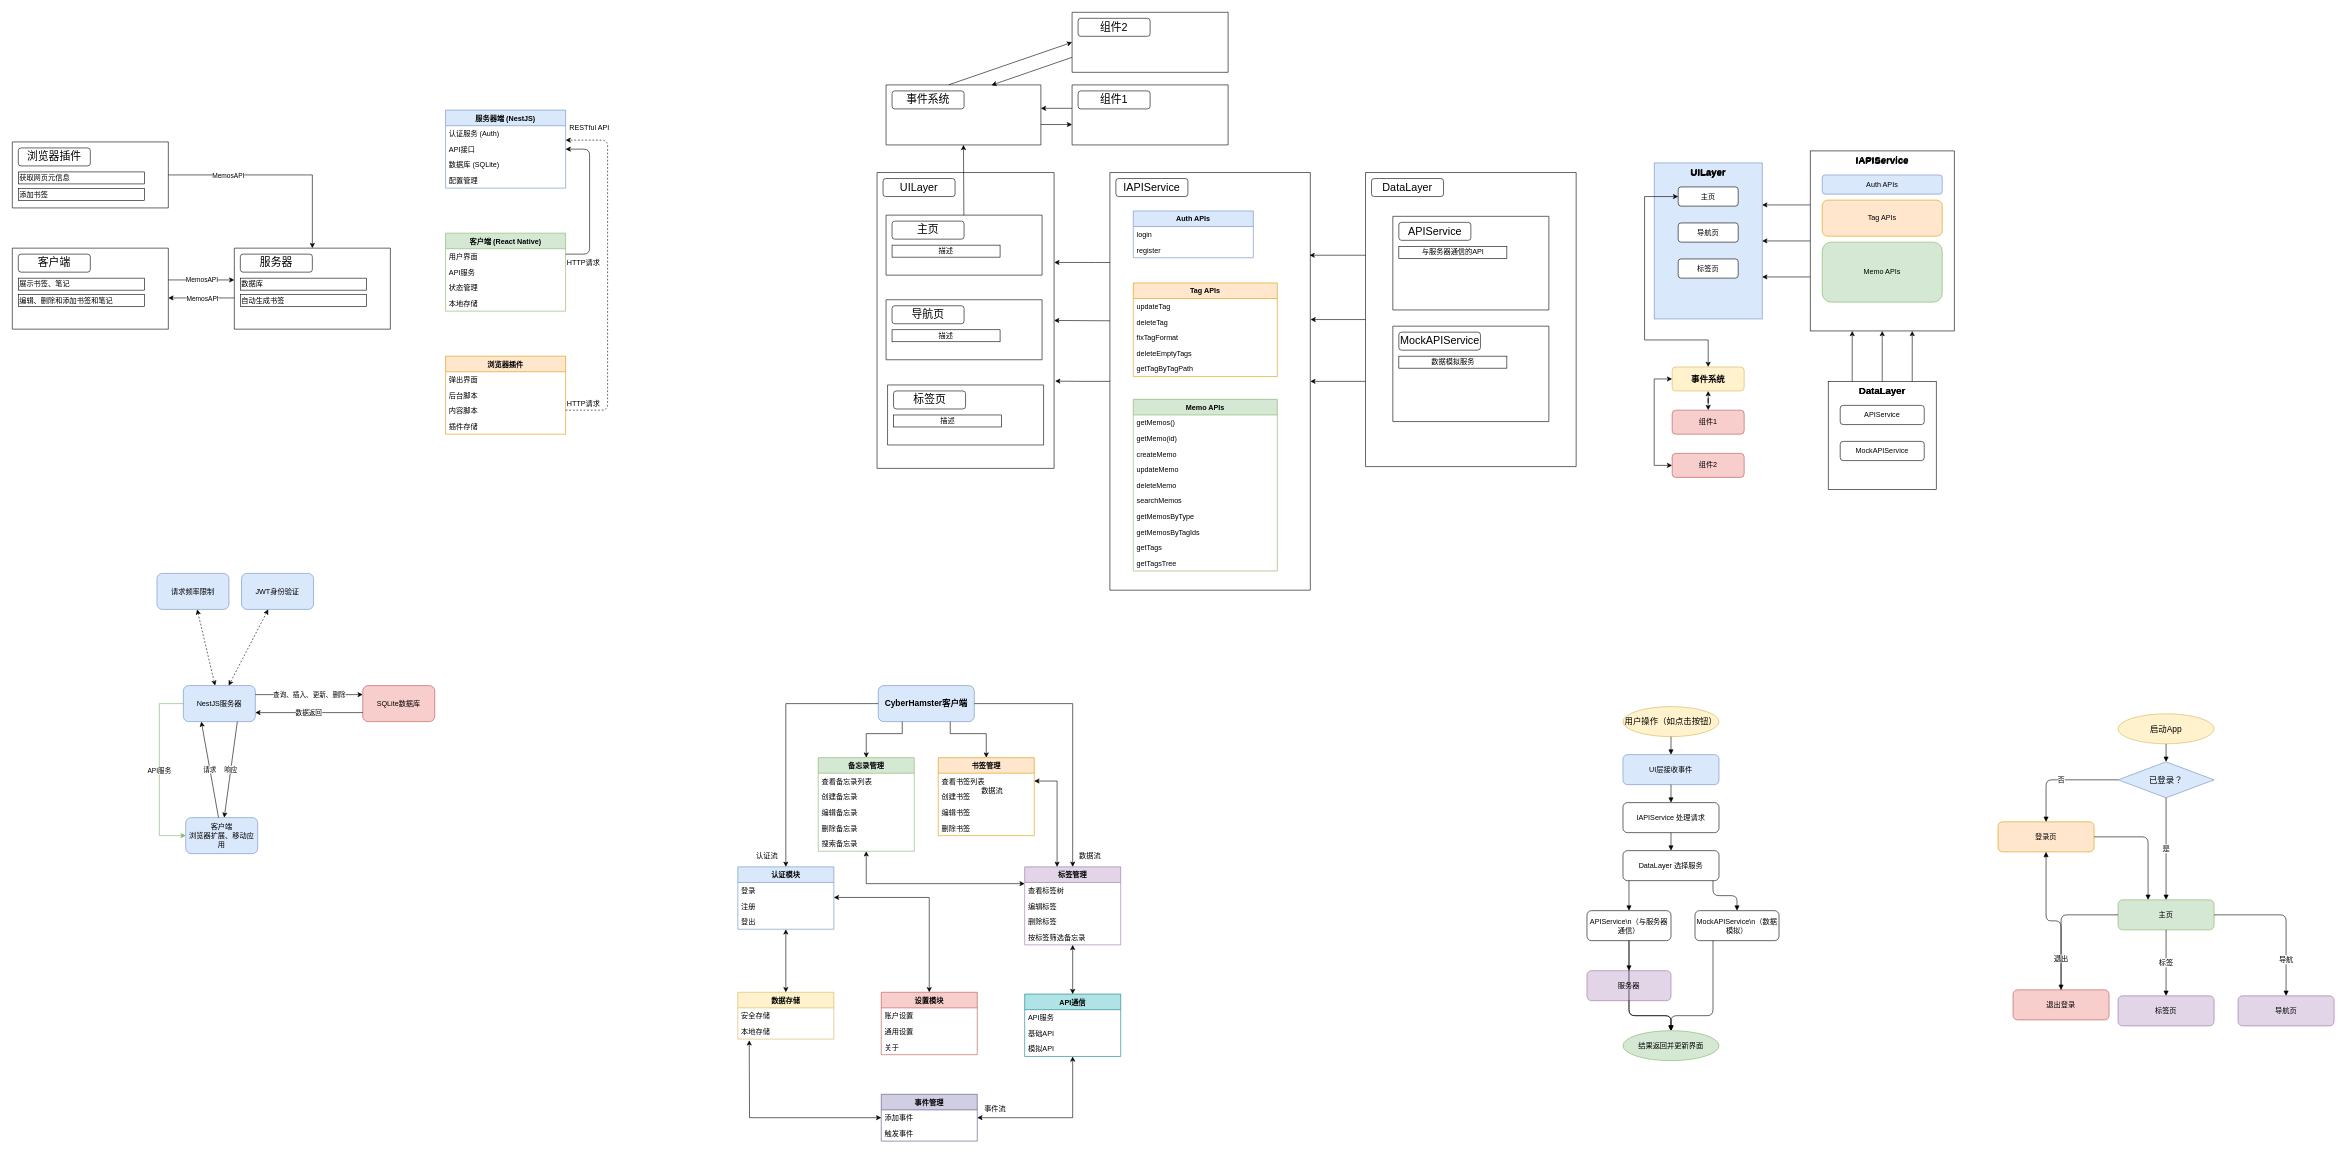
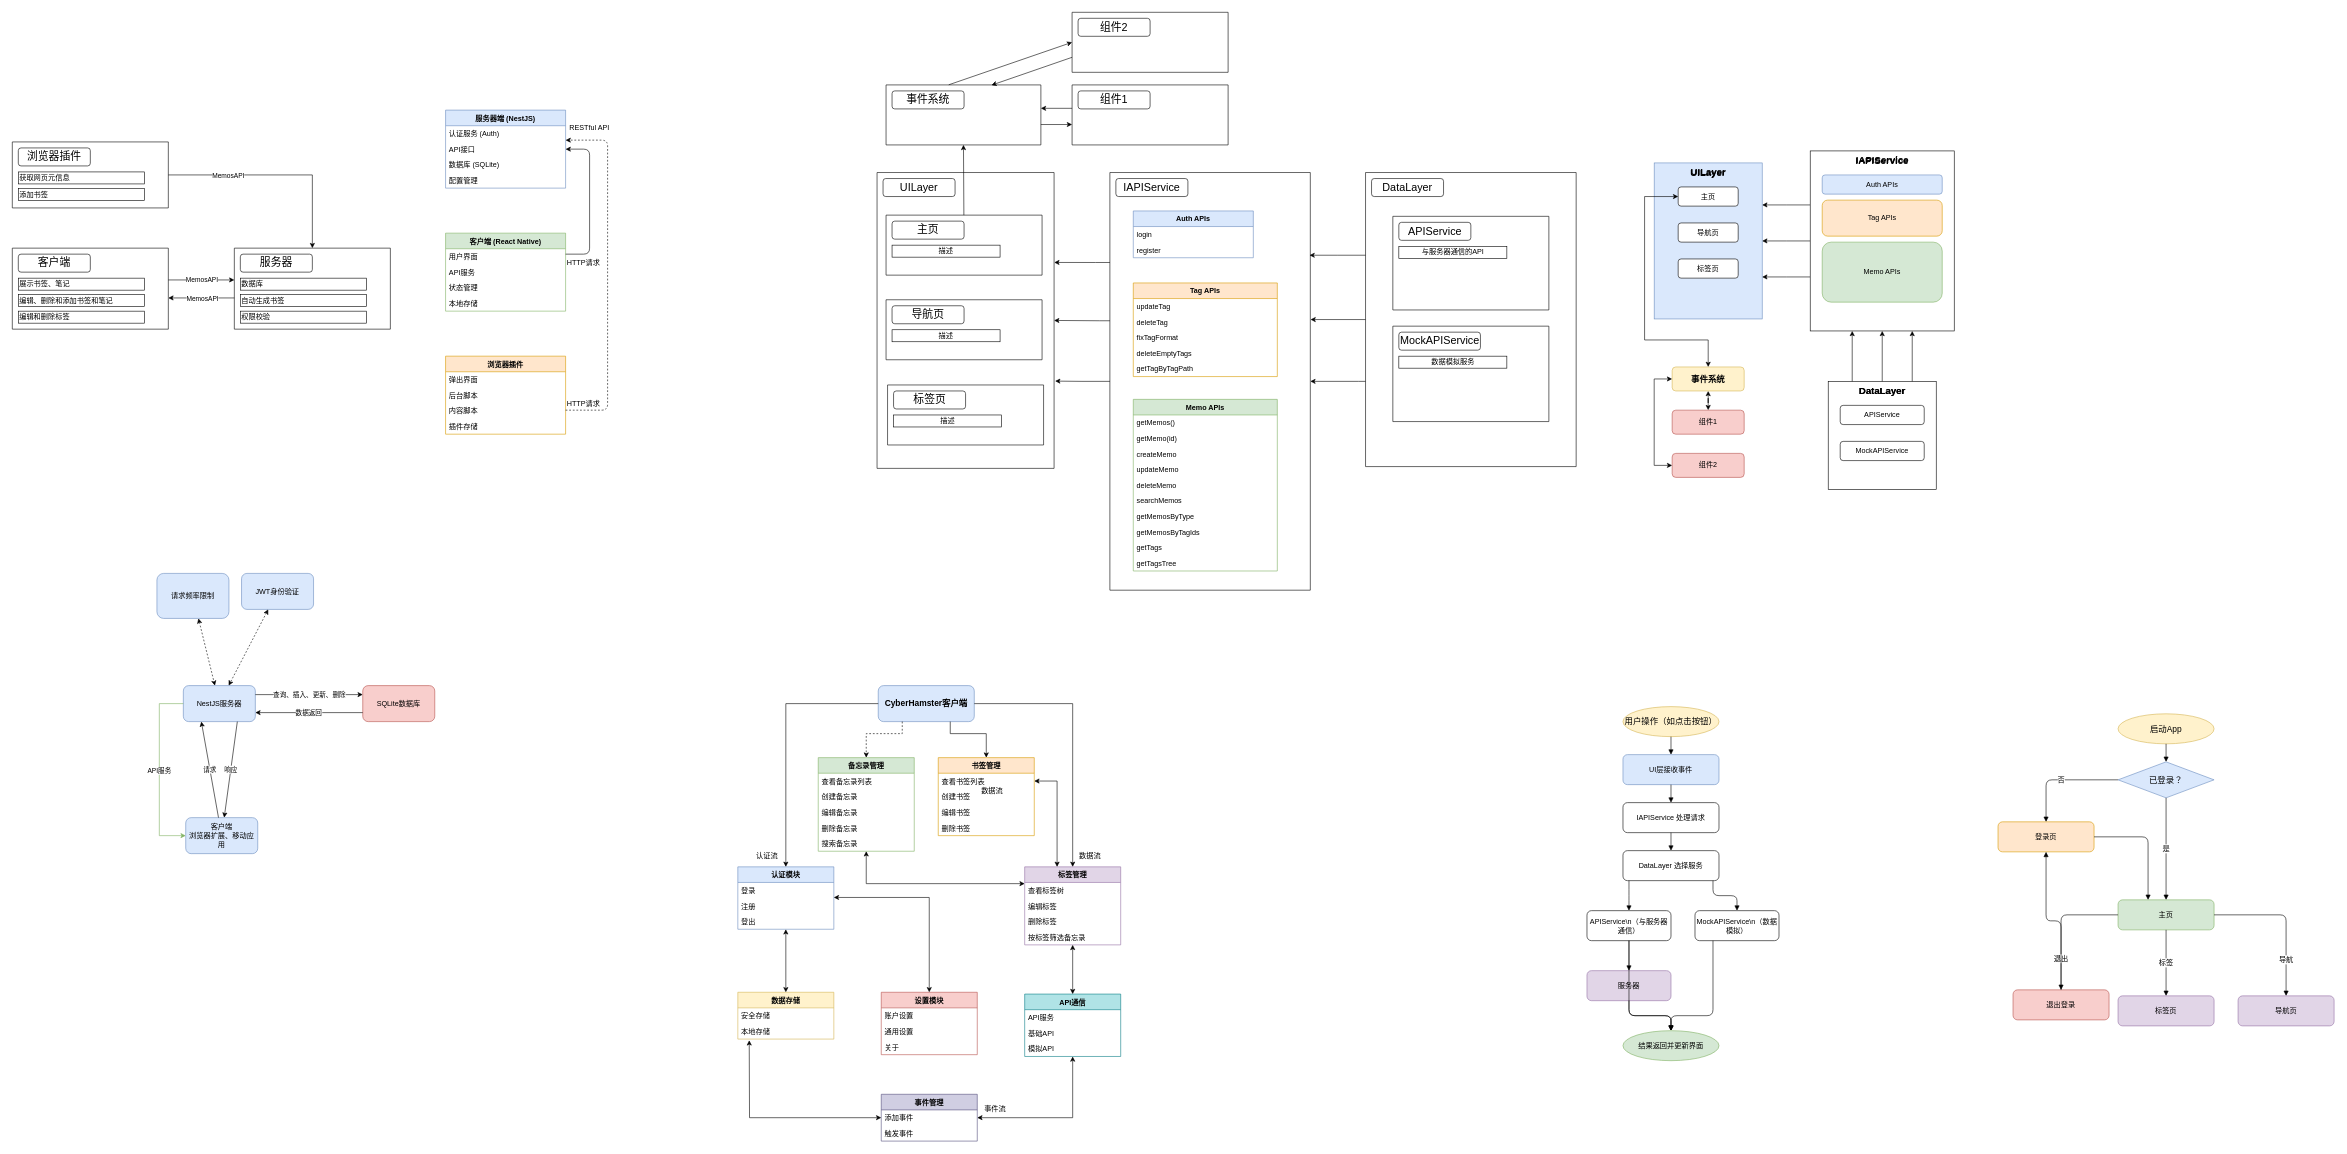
none -> (81, 317)
none -> (303, 317)
(193, 591) -> (193, 596)
(880, 734) -> (880, 734)
